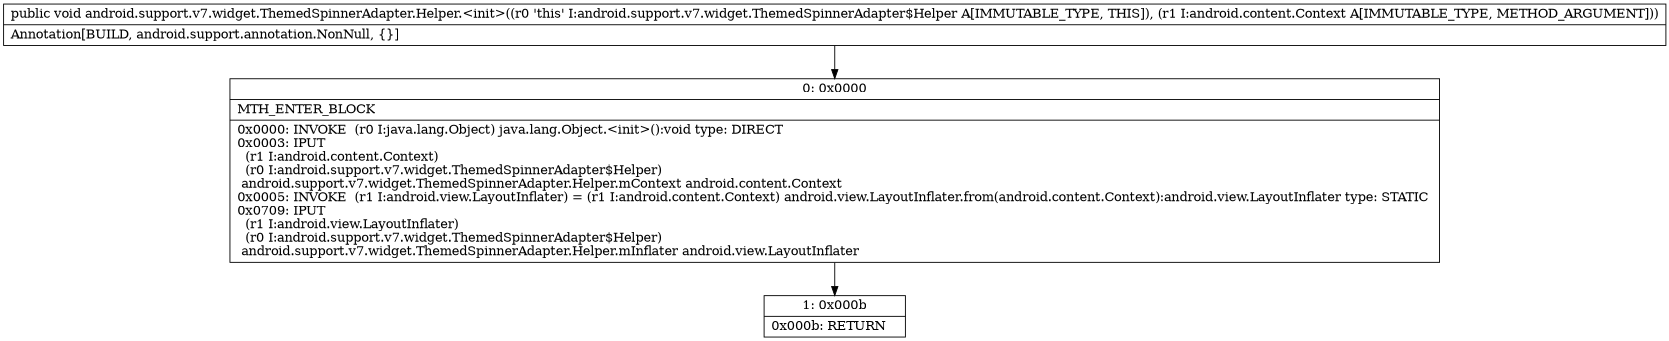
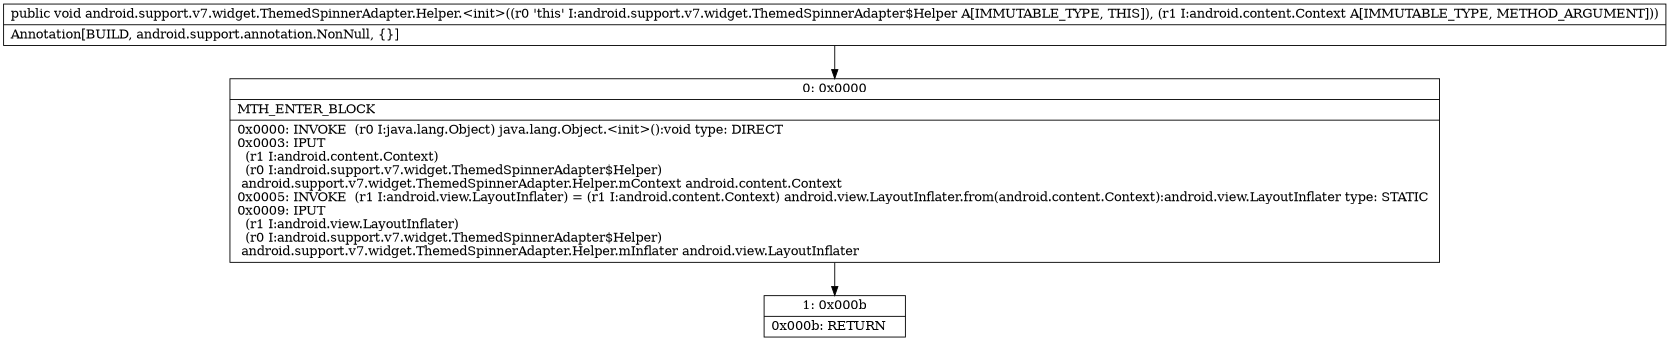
(285, 211) -> (285, 211)
